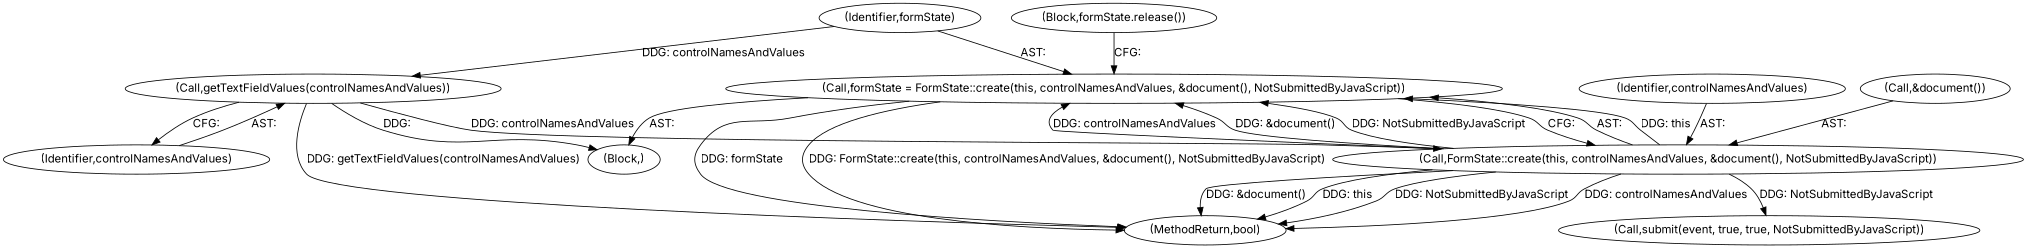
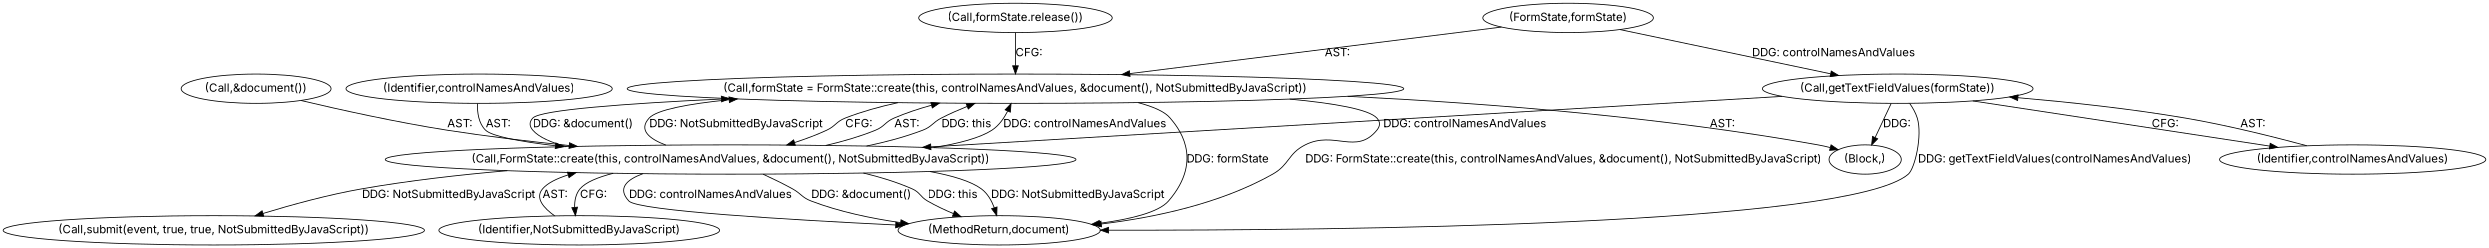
(900, 18) -> (1568, 18)
(1114, 18) -> (1015, 18)
(313, 89) -> (1898, 89)
none -> (579, 230)
(1205, 230) -> (999, 230)
